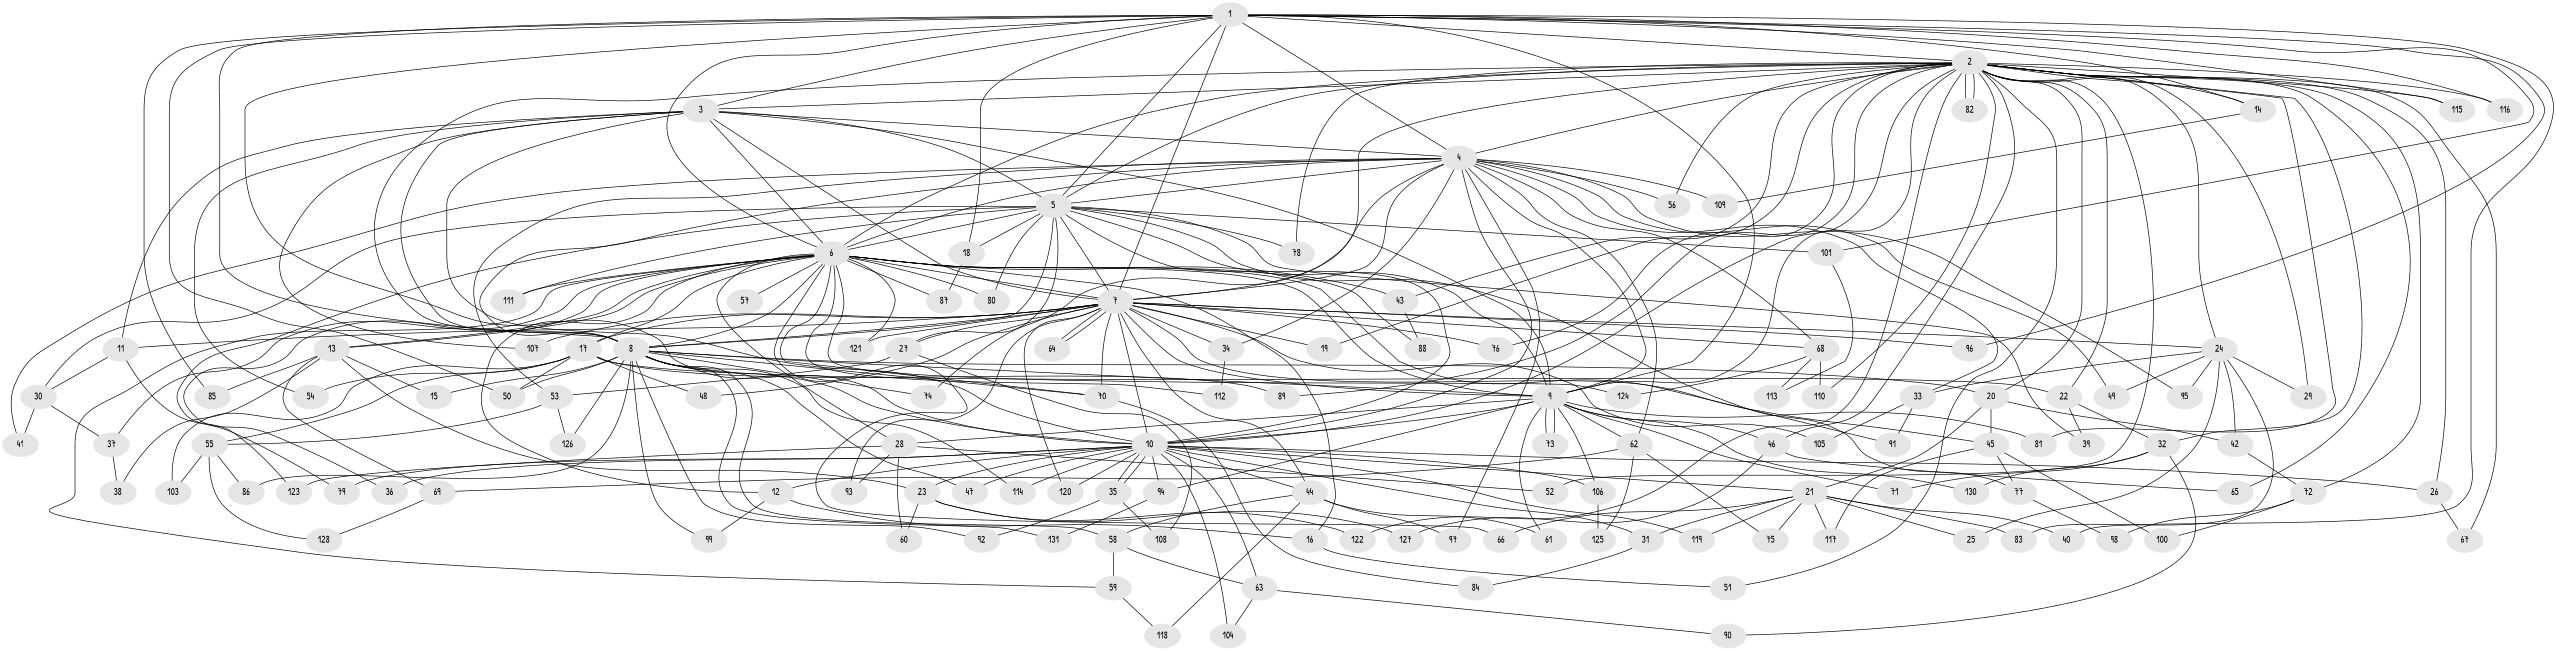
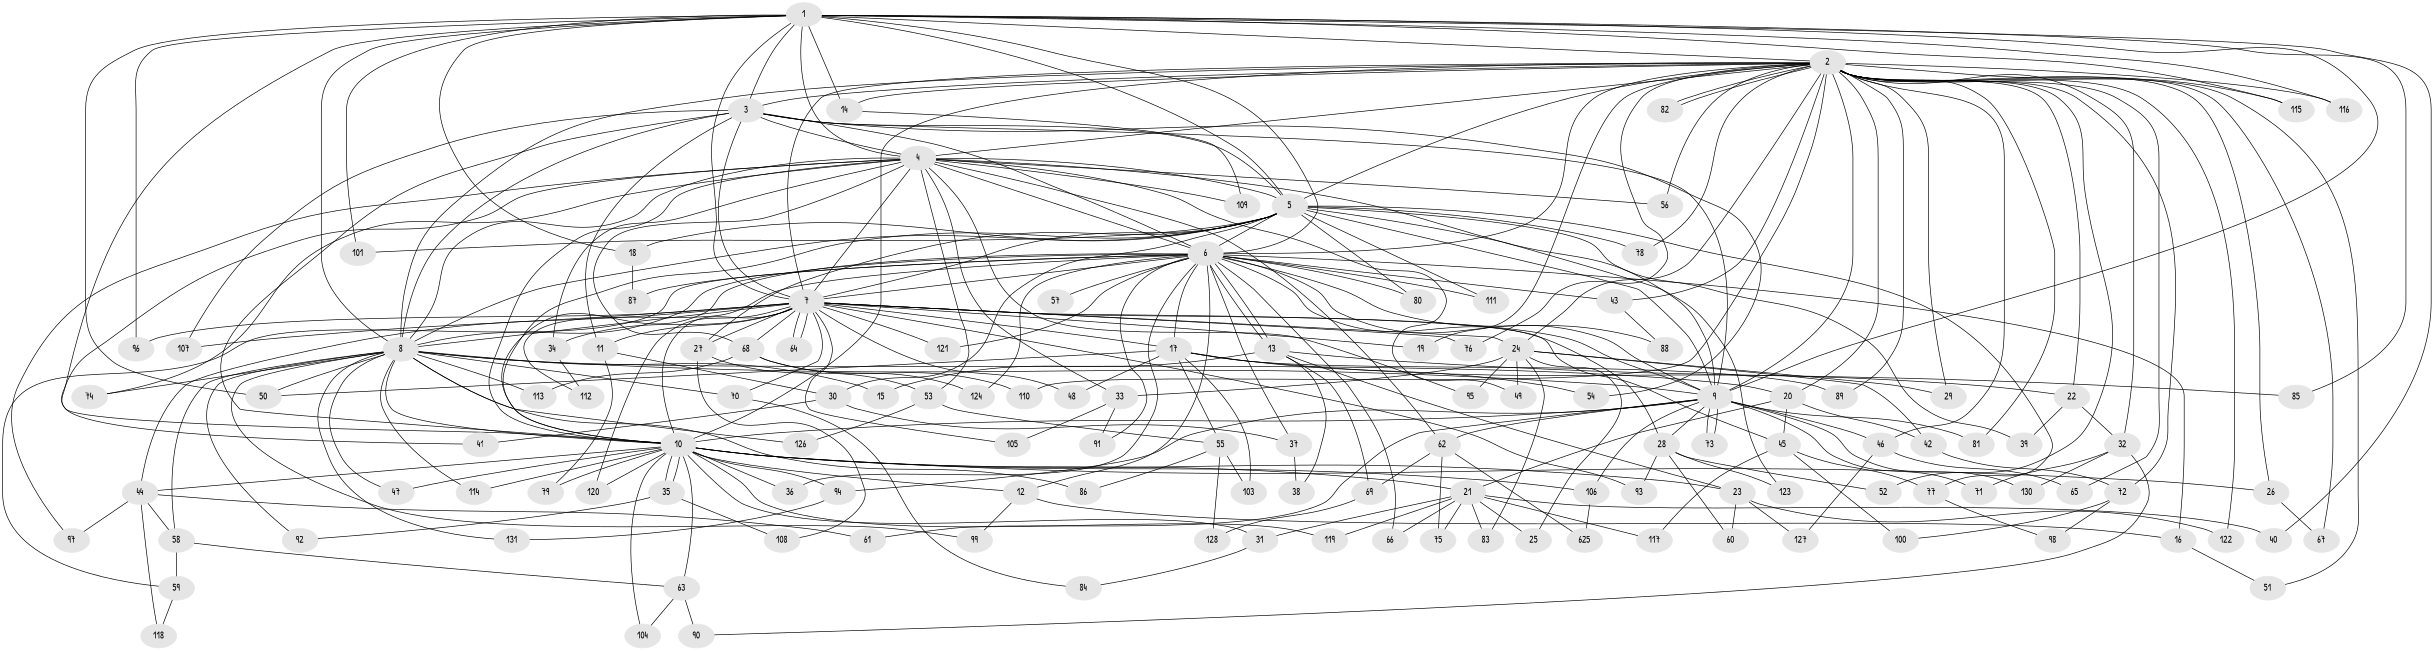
(1851, 344) -> (471, 371)
(780, 350) -> (730, 289)
(1598, 540) -> (1585, 540)
